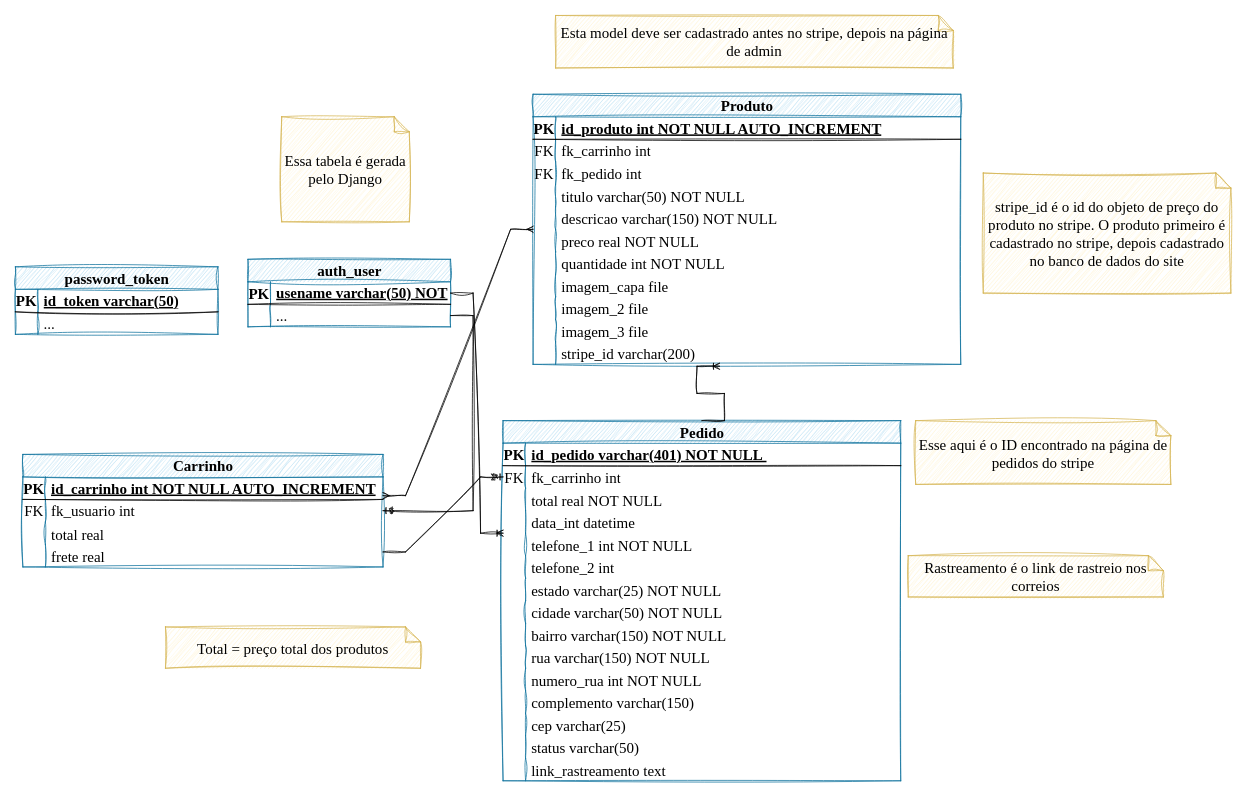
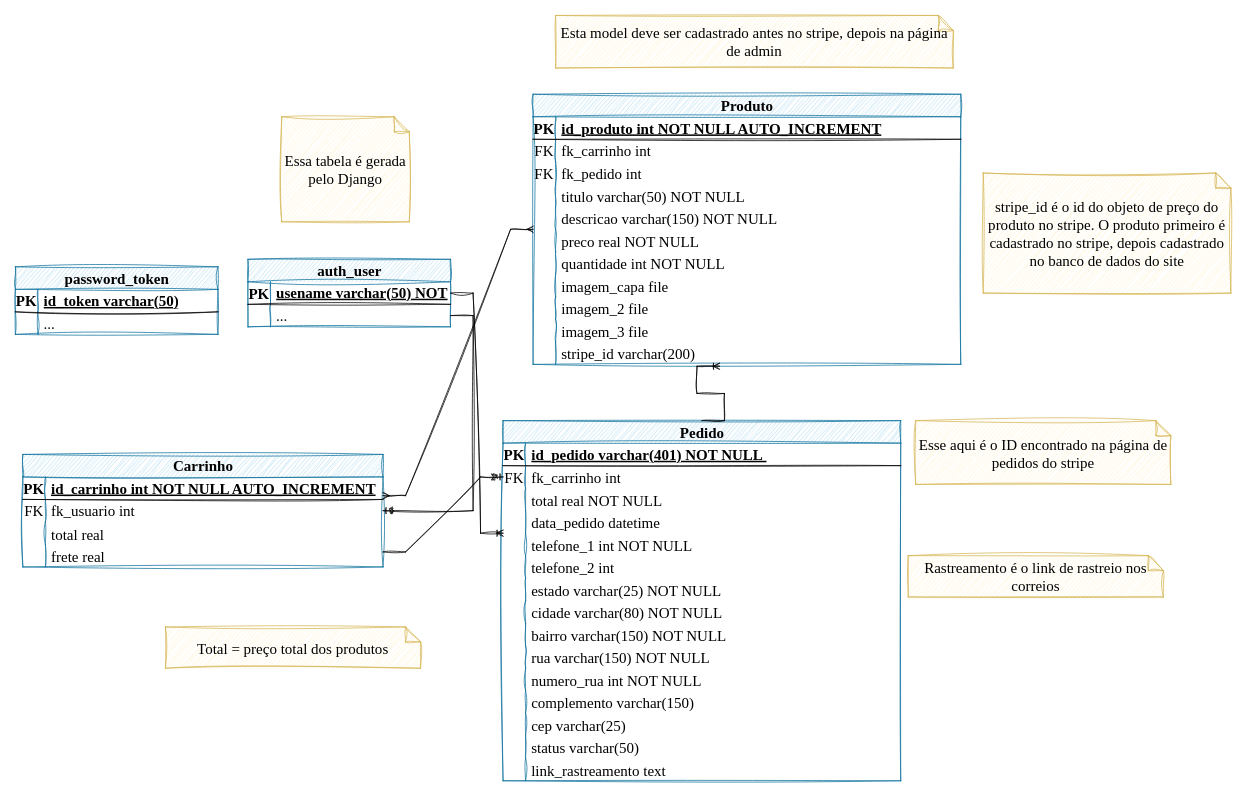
(597, 523) -> (609, 523)
(637, 613) -> (637, 613)
